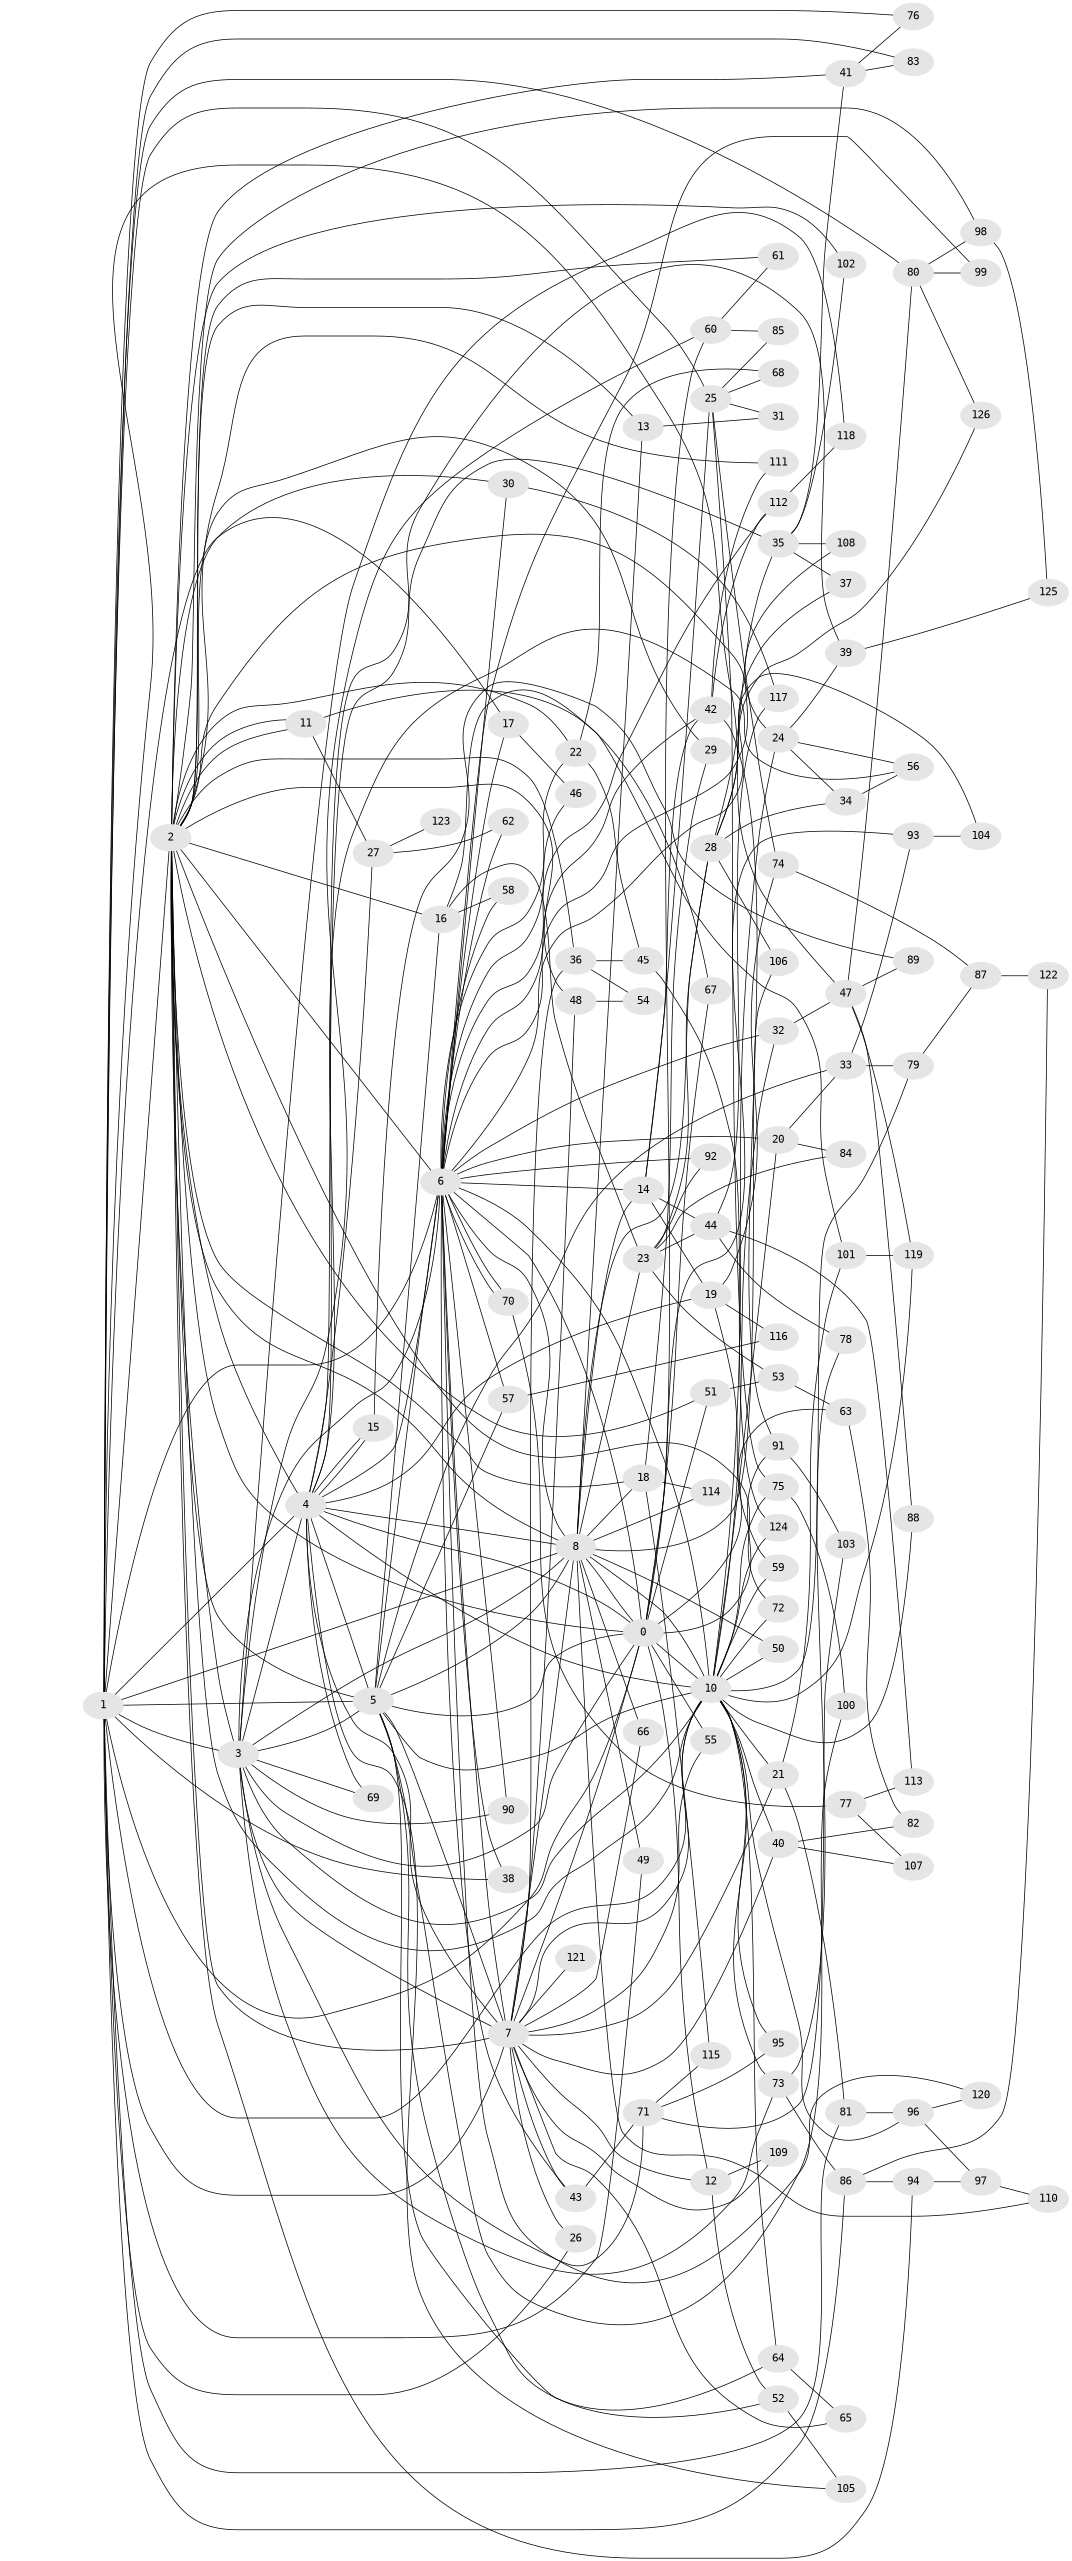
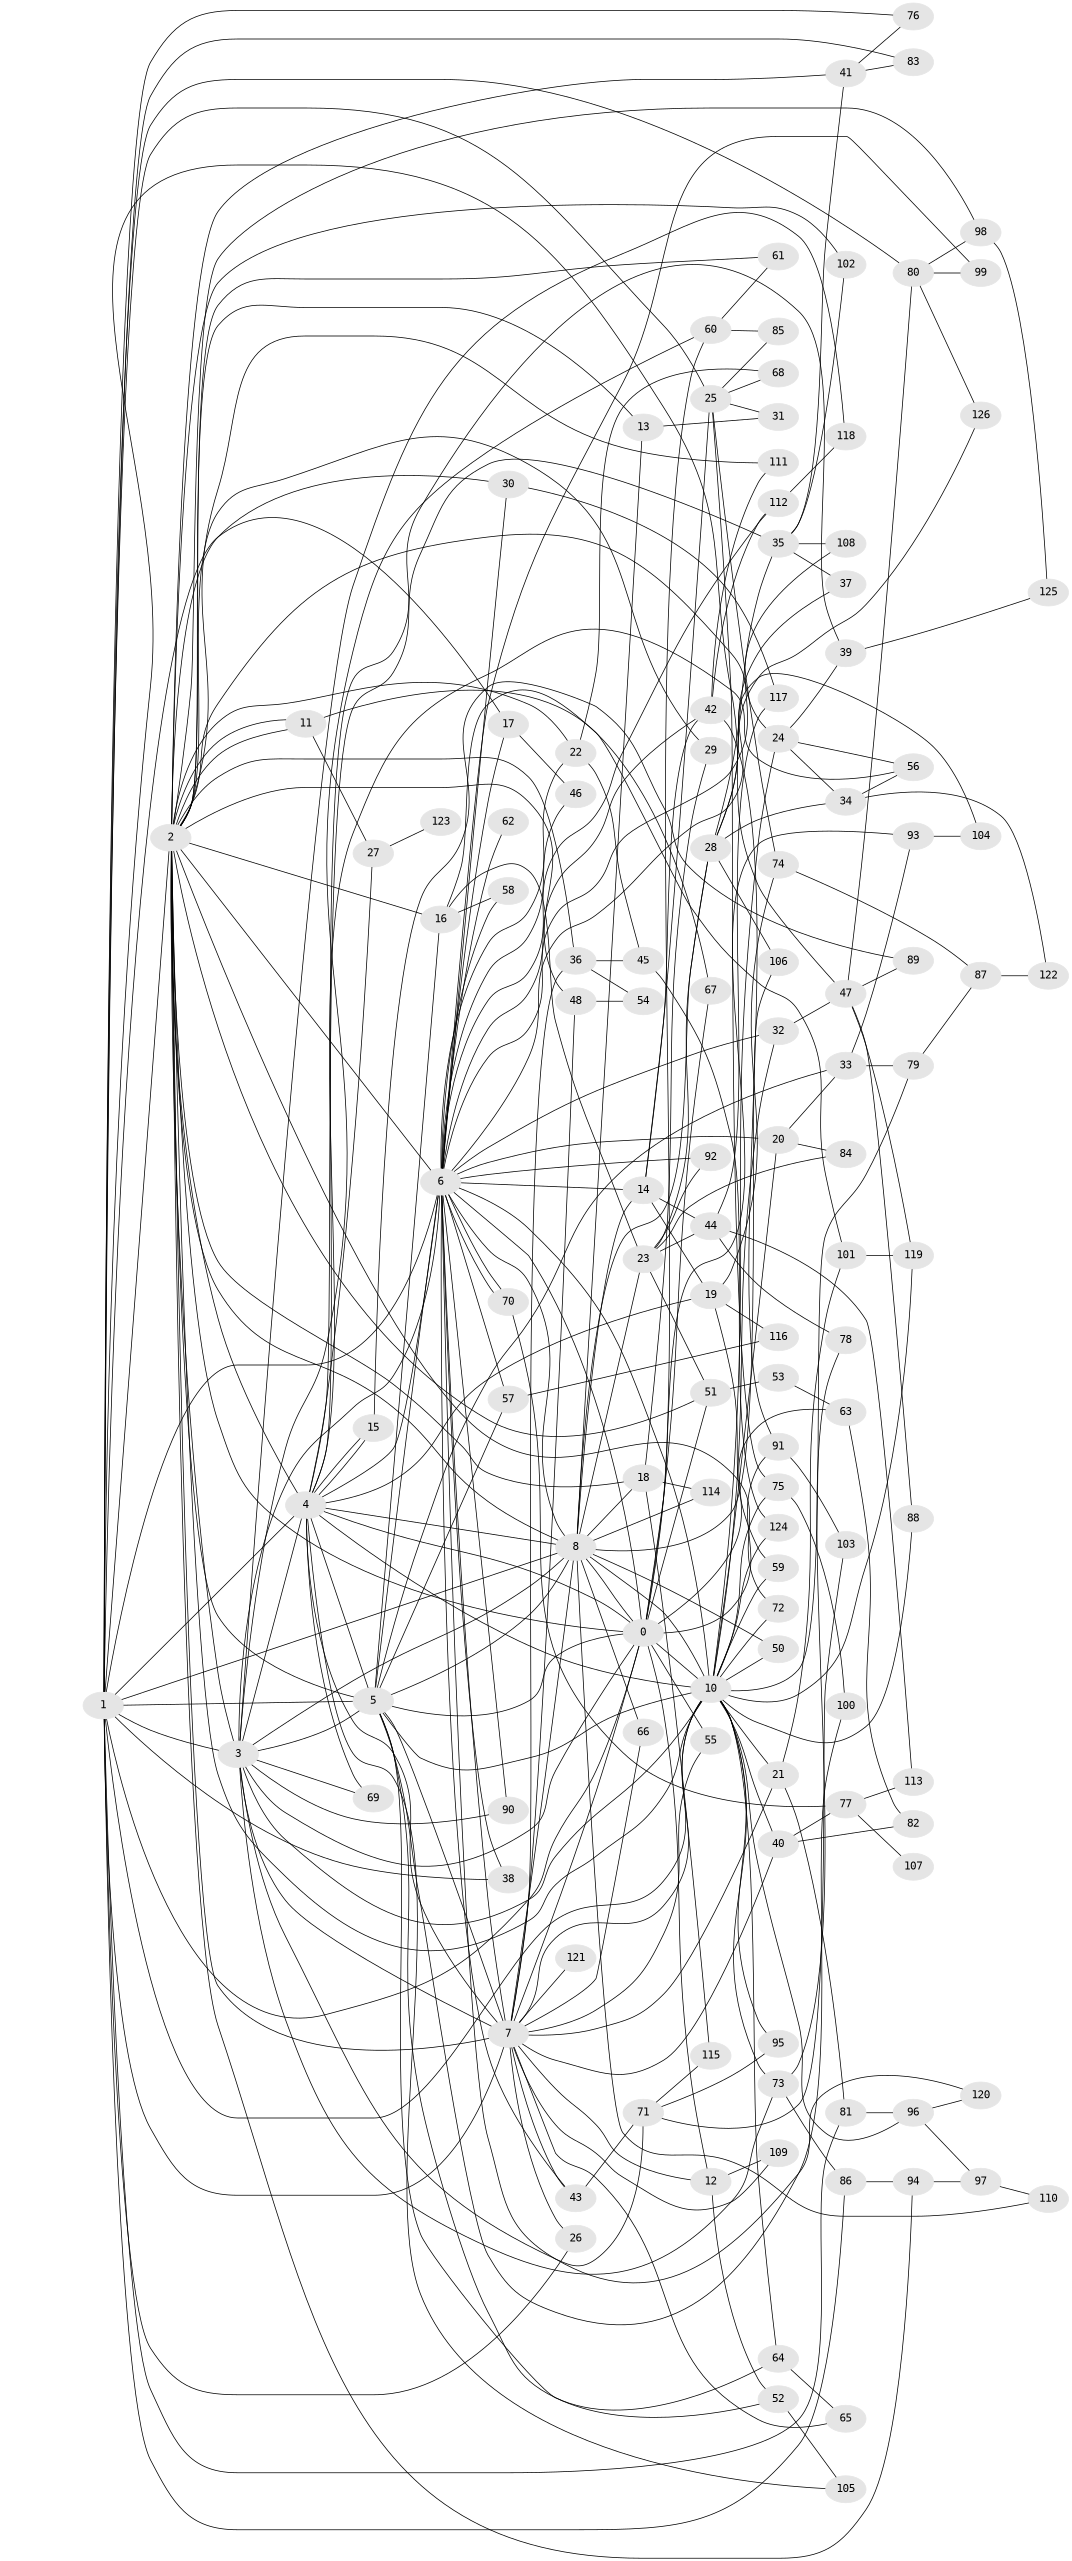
(444, 846) -> none
(703, 1326) -> (681, 1334)
(1035, 1630) -> (1005, 821)
(846, 1855) -> (812, 1824)
(643, 1861) -> none
